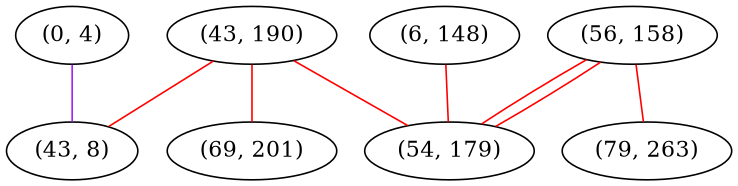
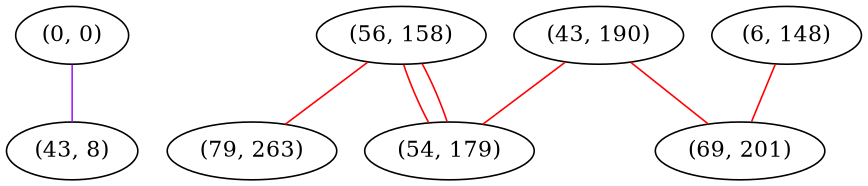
(72, 35) -> (72, 35)
(447, 93) -> (763, 93)
(161, 94) -> none
